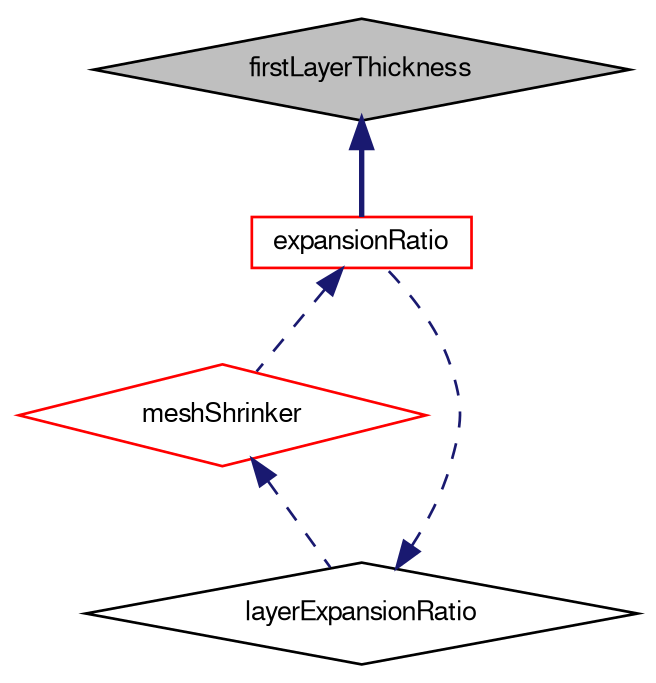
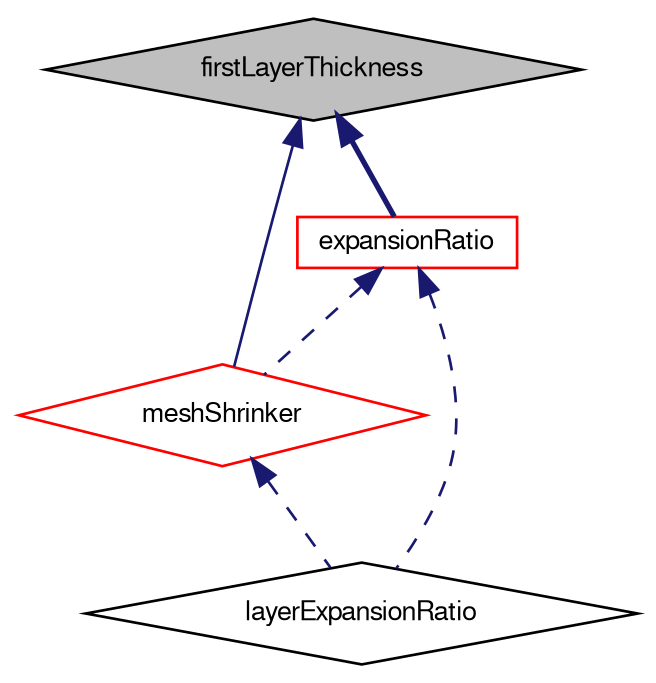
none -> (263, 256)
(459, 401) -> (455, 436)
